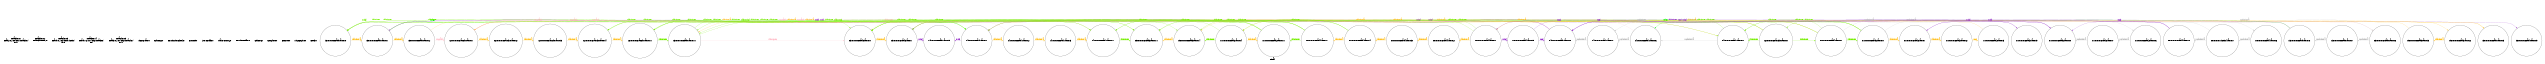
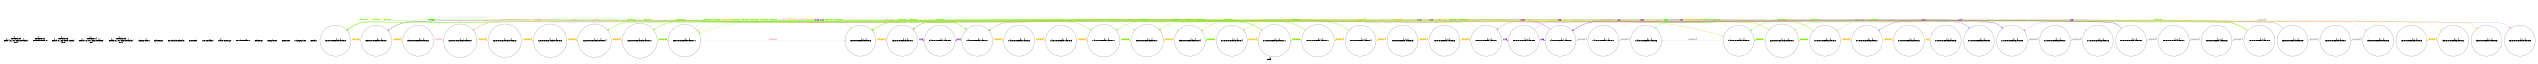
(364, 20) -> (364, 20)
(745, 20) -> (707, 20)
(838, 20) -> (838, 20)
(893, 20) -> none
(1673, 20) -> (1642, 20)
(1211, 21) -> (1254, 20)
(356, 39) -> (356, 39)
(528, 39) -> (527, 39)
none -> (16, 41)
(16, 41) -> none
(1803, 41) -> (2022, 21)
(2222, 41) -> (2174, 41)
